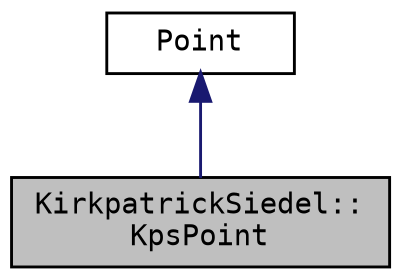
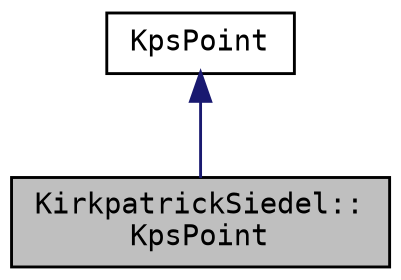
(201, 43) -> (201, 43)
